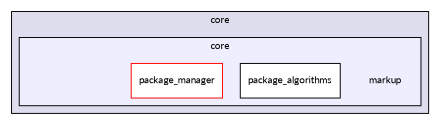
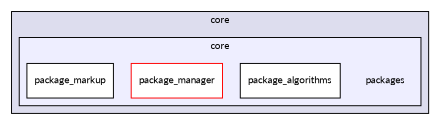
none -> (70, 81)
(385, 81) -> (385, 81)
